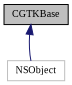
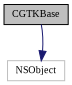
(29, 48) -> (43, 38)
